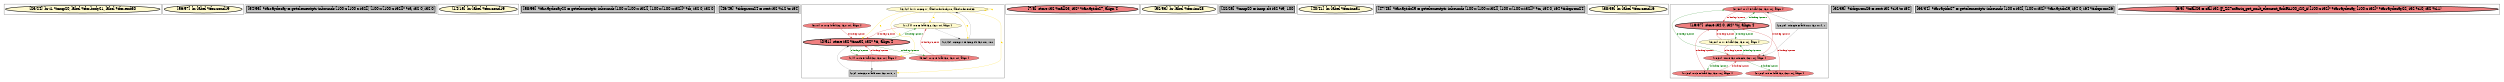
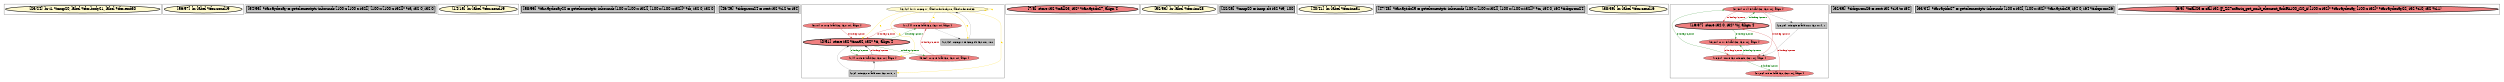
(1782, 18) -> (1778, 17)
(928, 26) -> (928, 26)
(1717, 36) -> none
(1734, 42) -> (1734, 42)
(870, 50) -> (870, 50)
(872, 65) -> (874, 67)
(1707, 73) -> none
